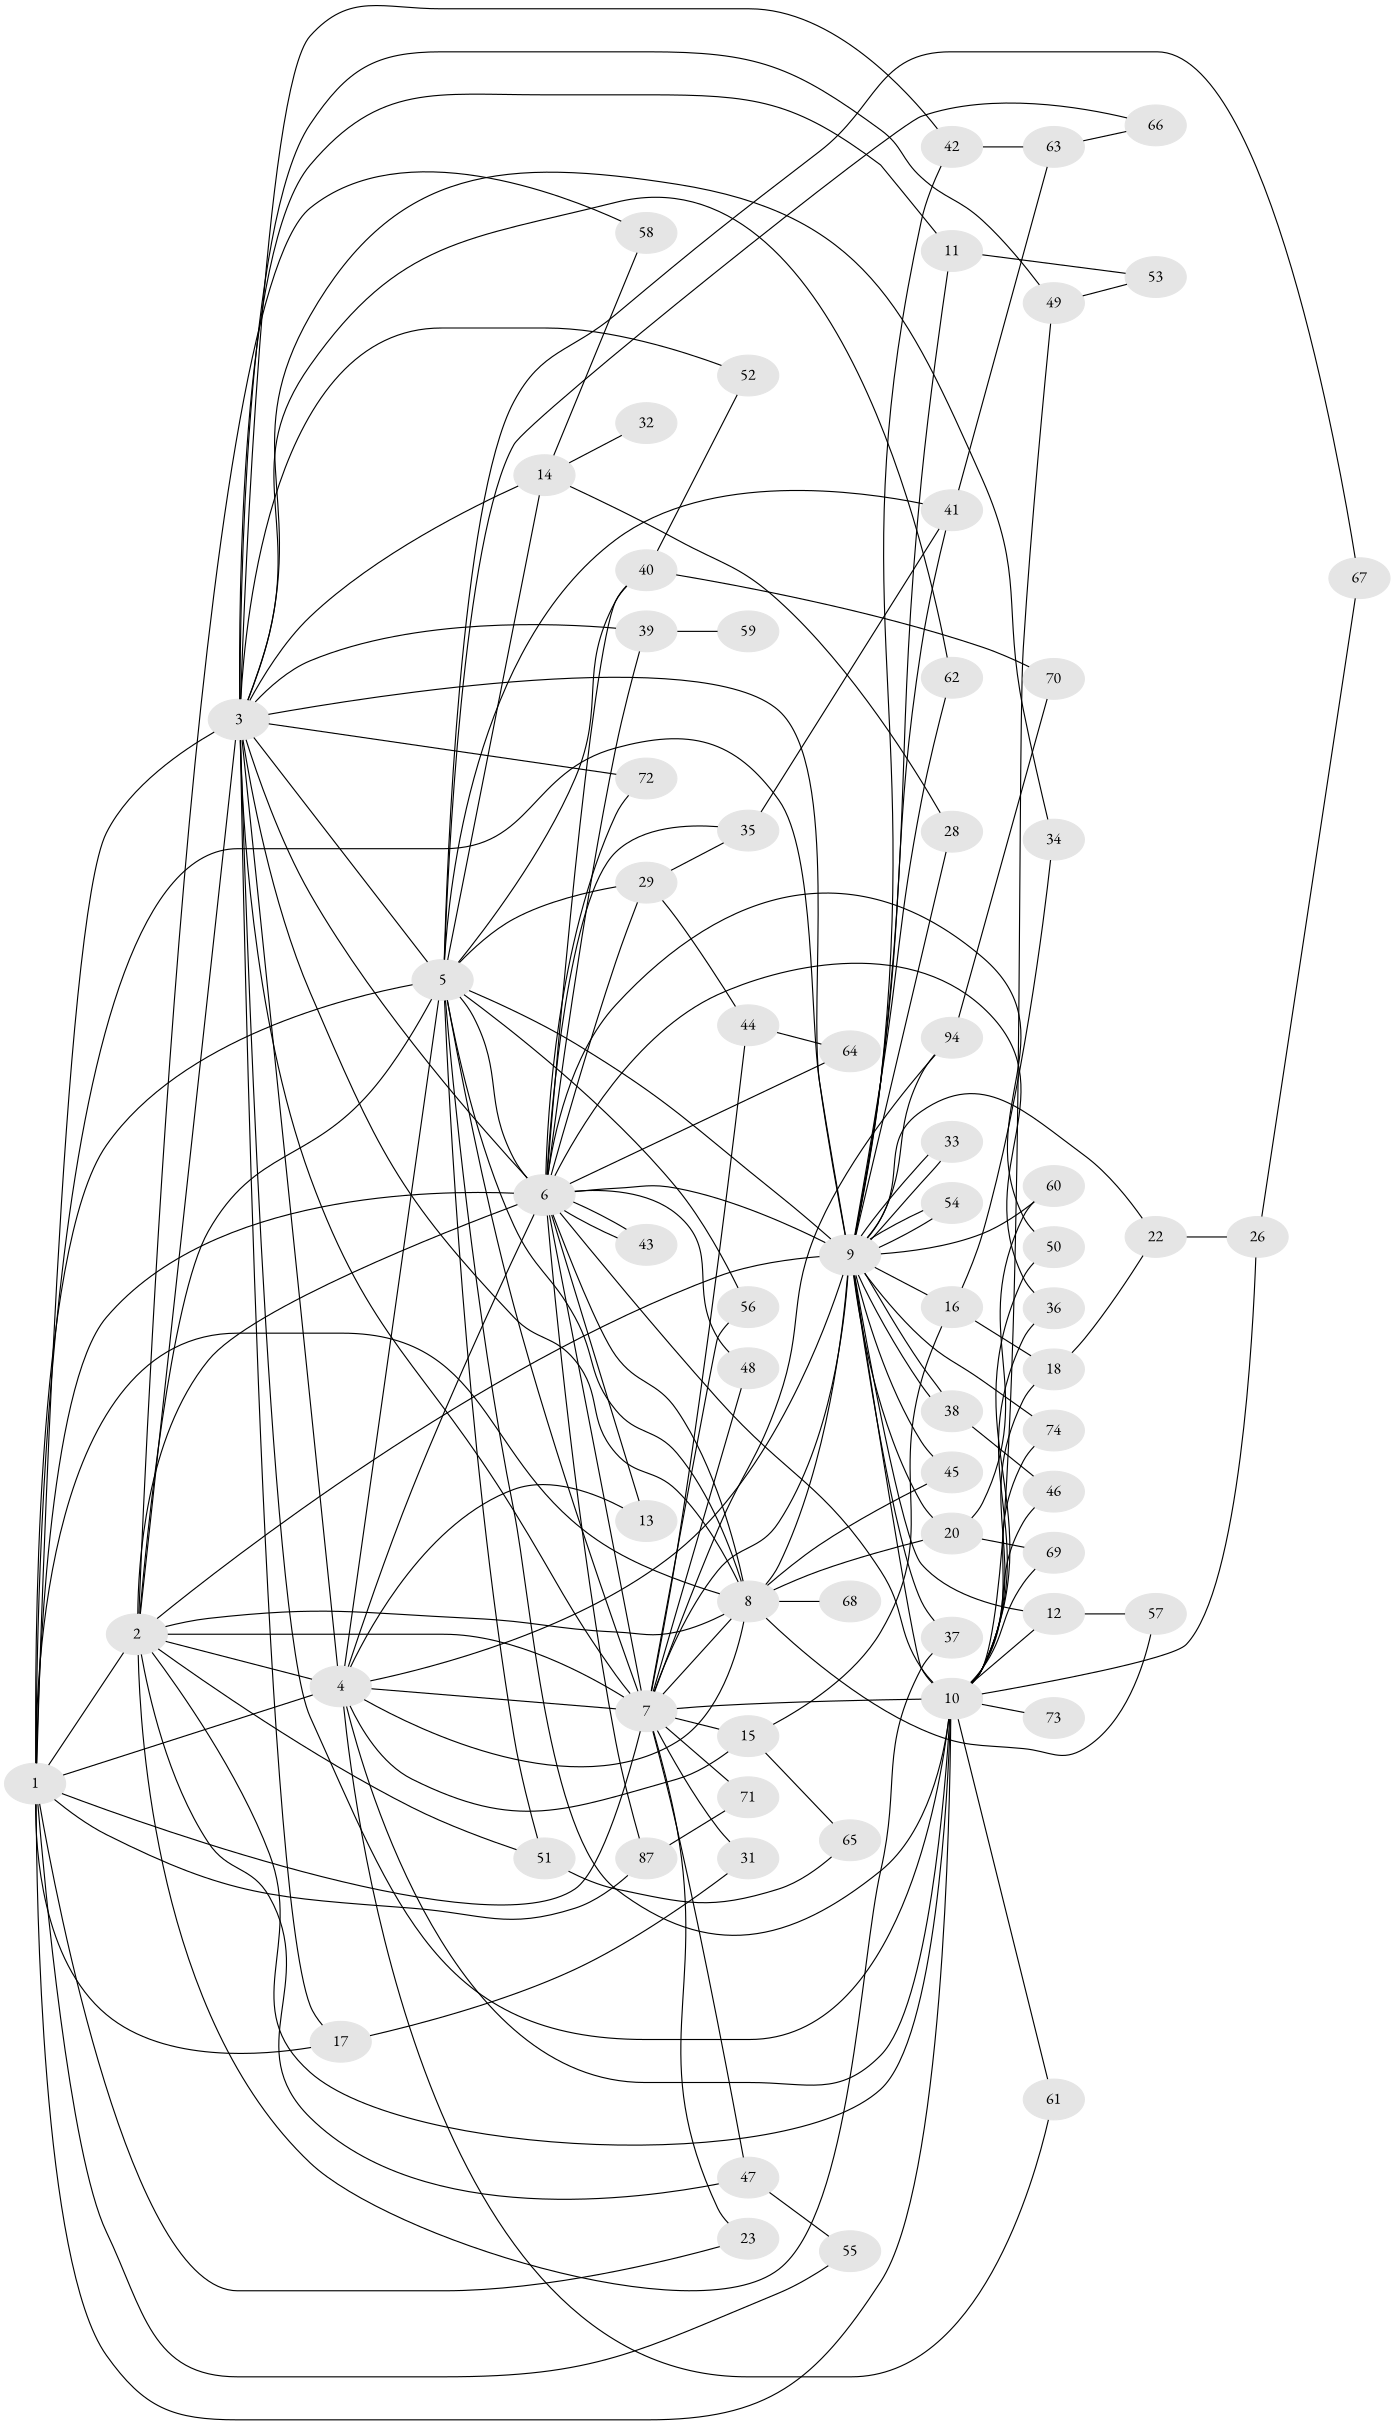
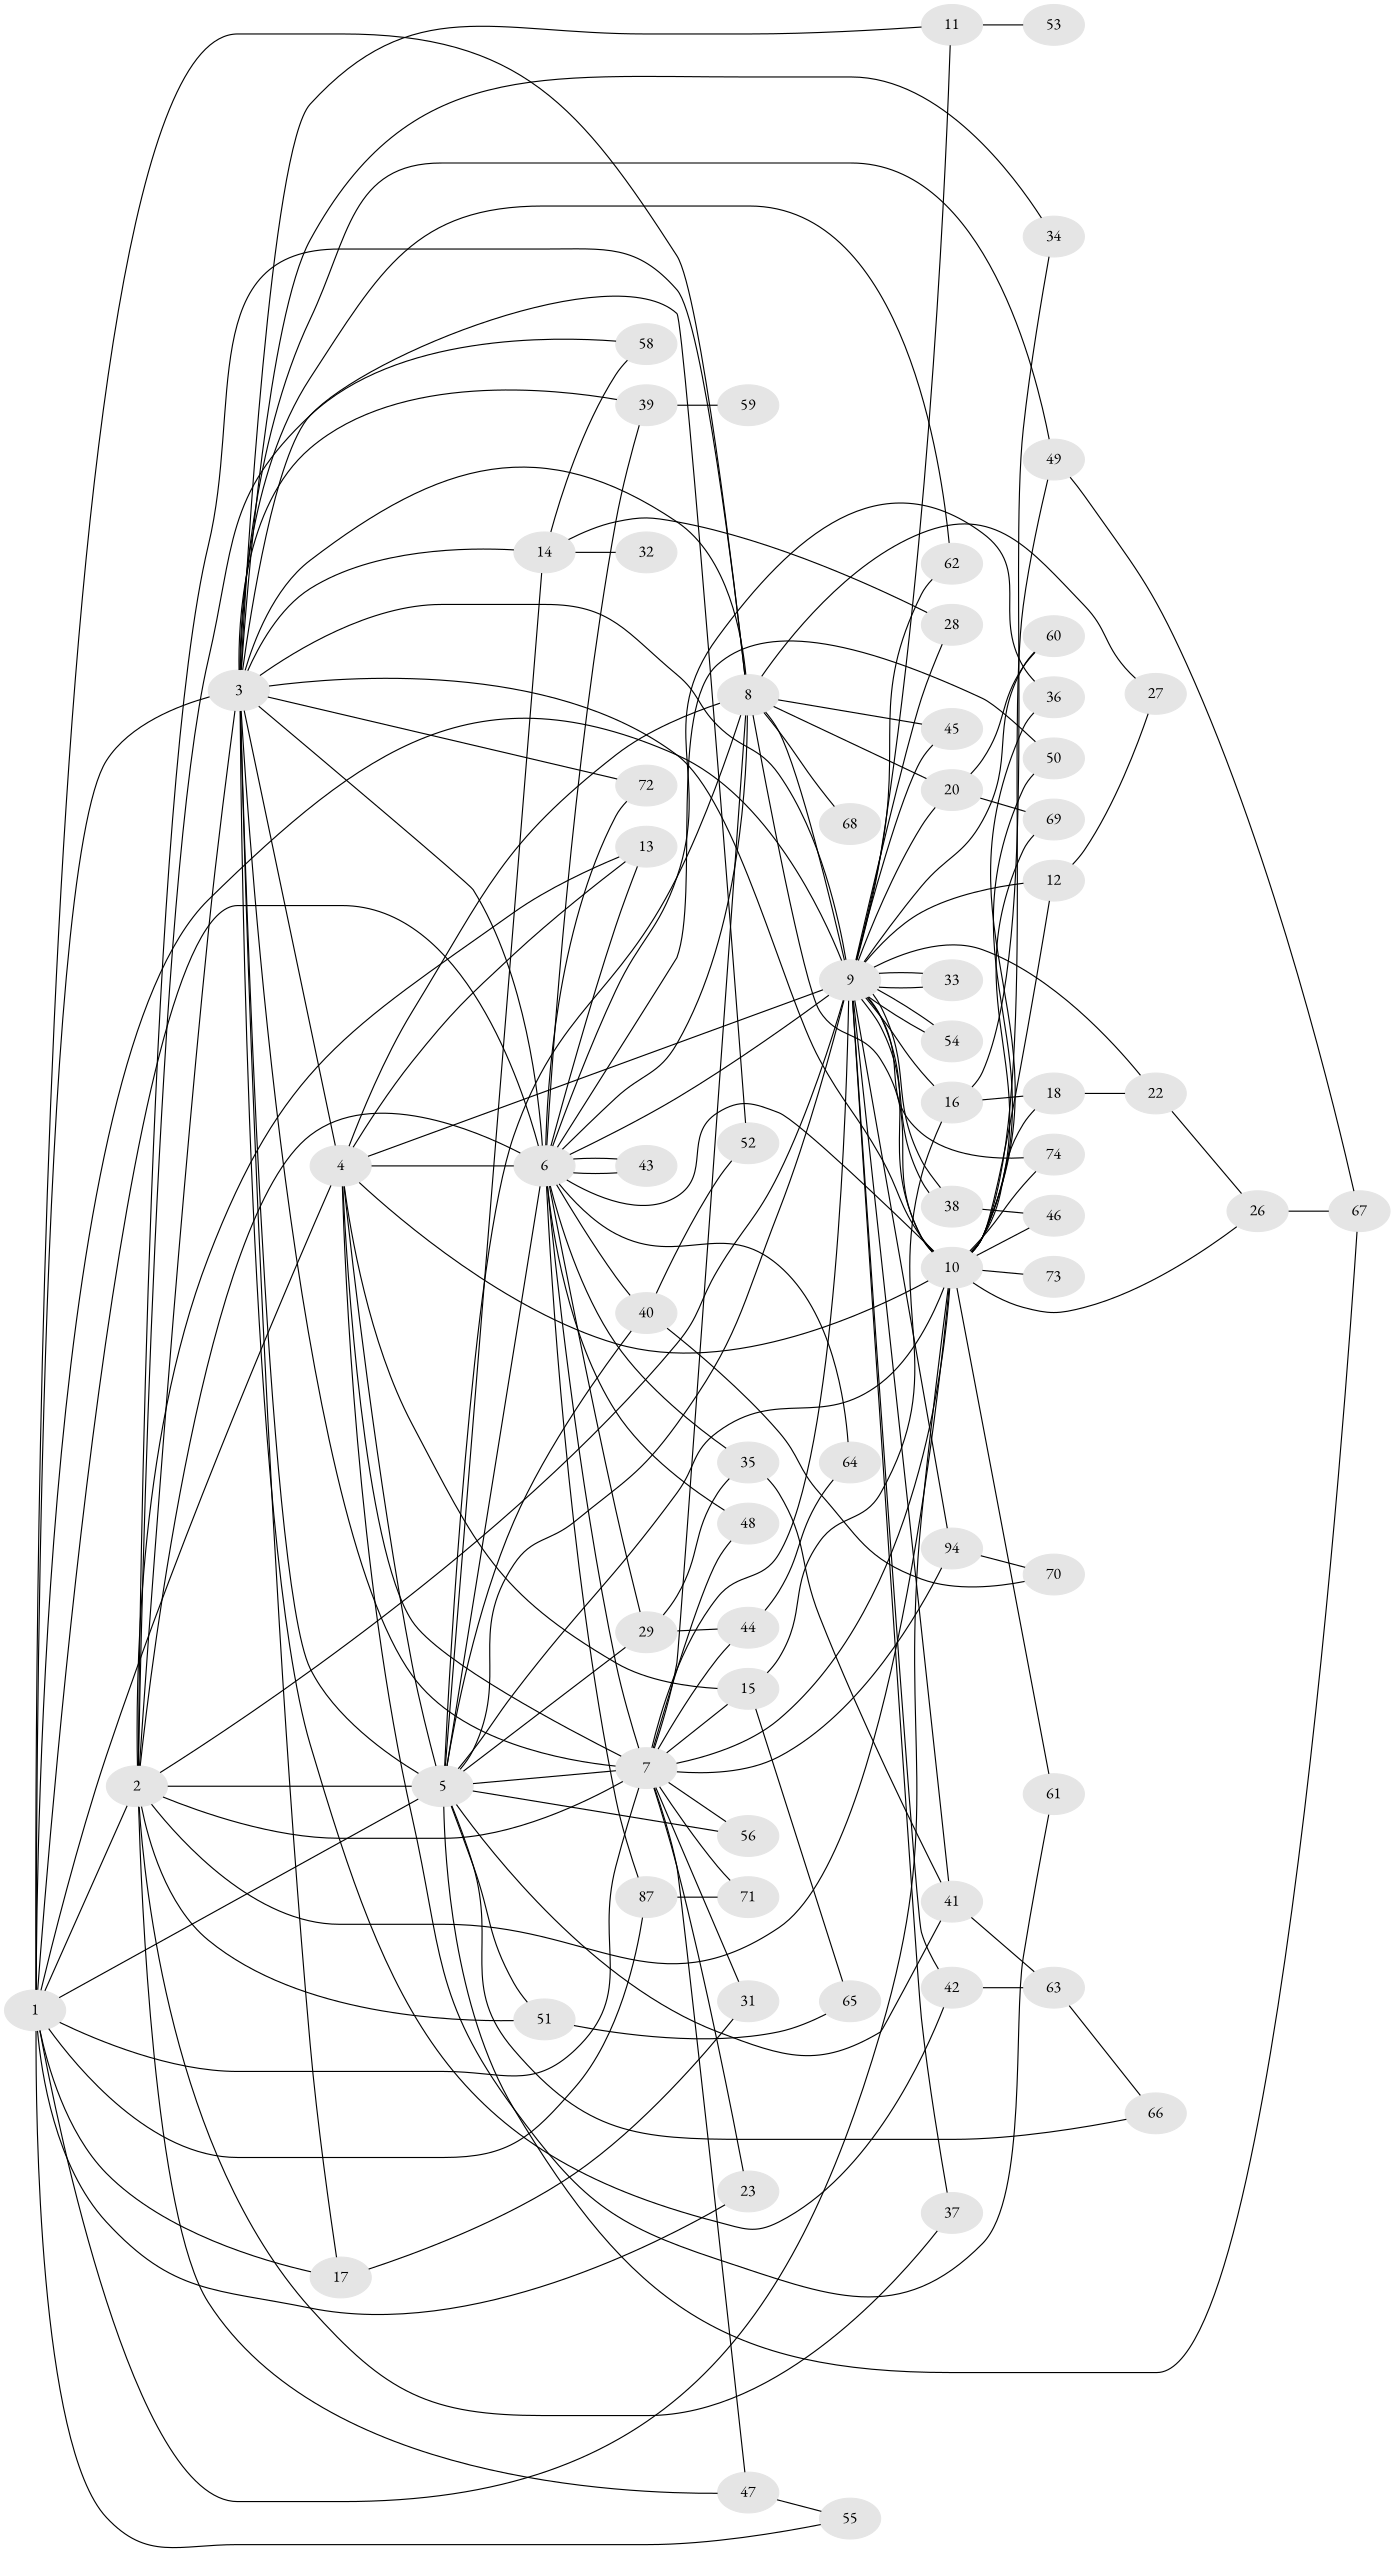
(1105, 290) -> (1248, 819)
none -> (822, 1014)
(1156, 1614) -> (1156, 694)
(239, 1660) -> (223, 1223)
